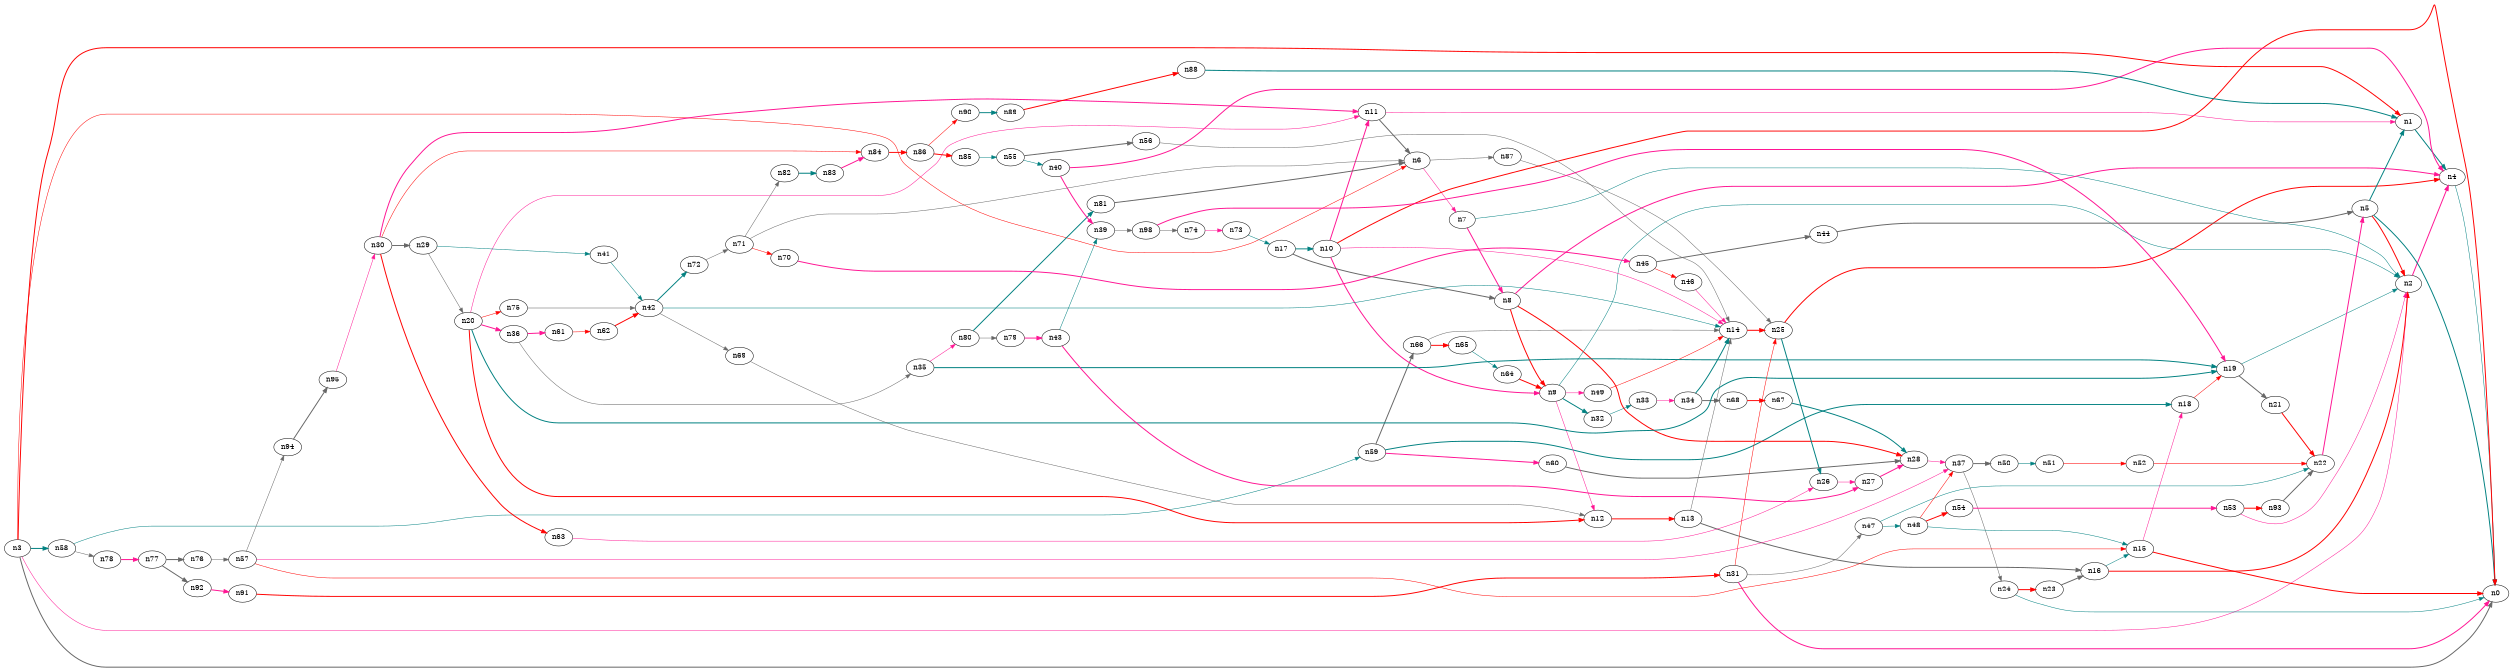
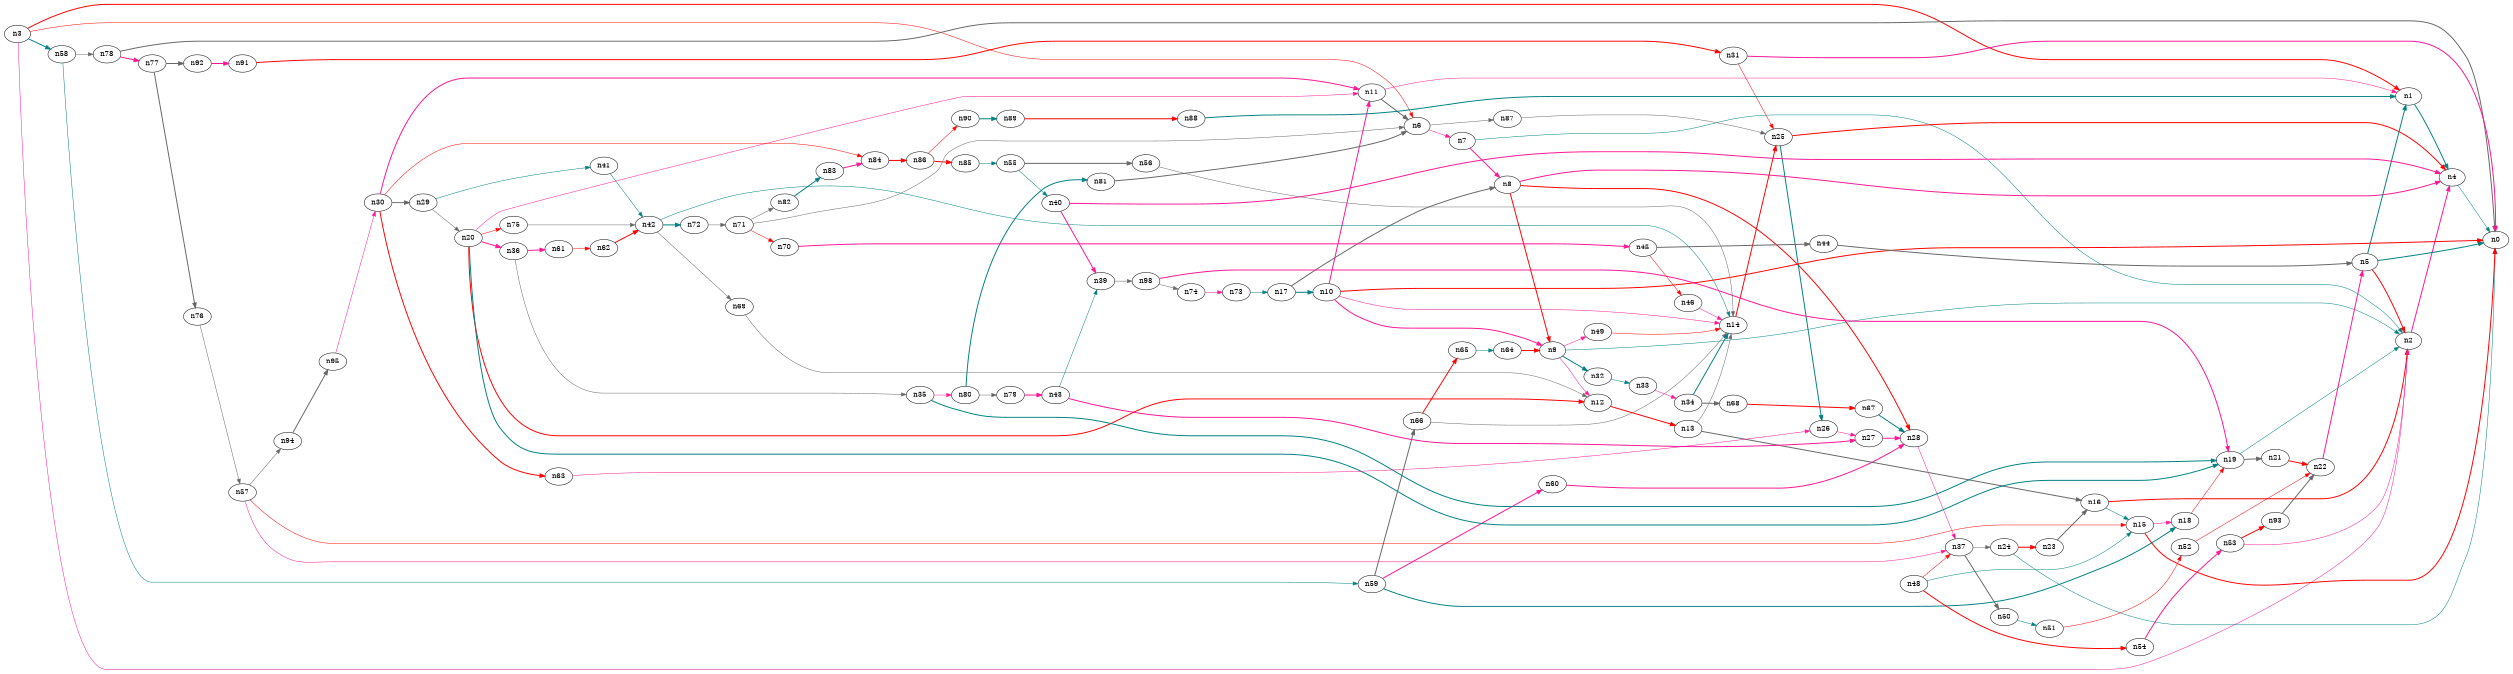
(1730, 475) -> (1737, 488)
(1869, 527) -> none
(1237, 667) -> (1385, 23)
